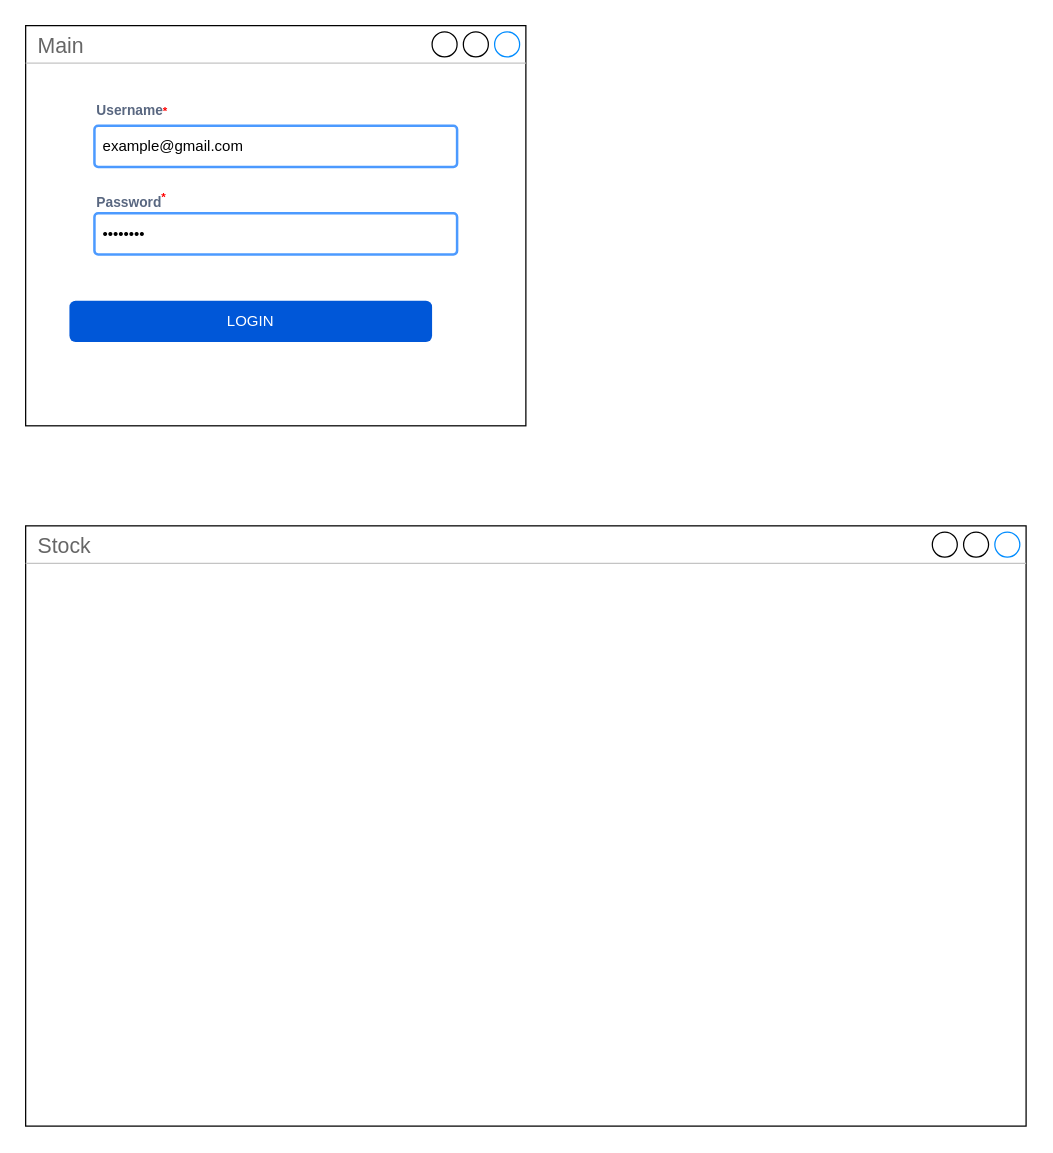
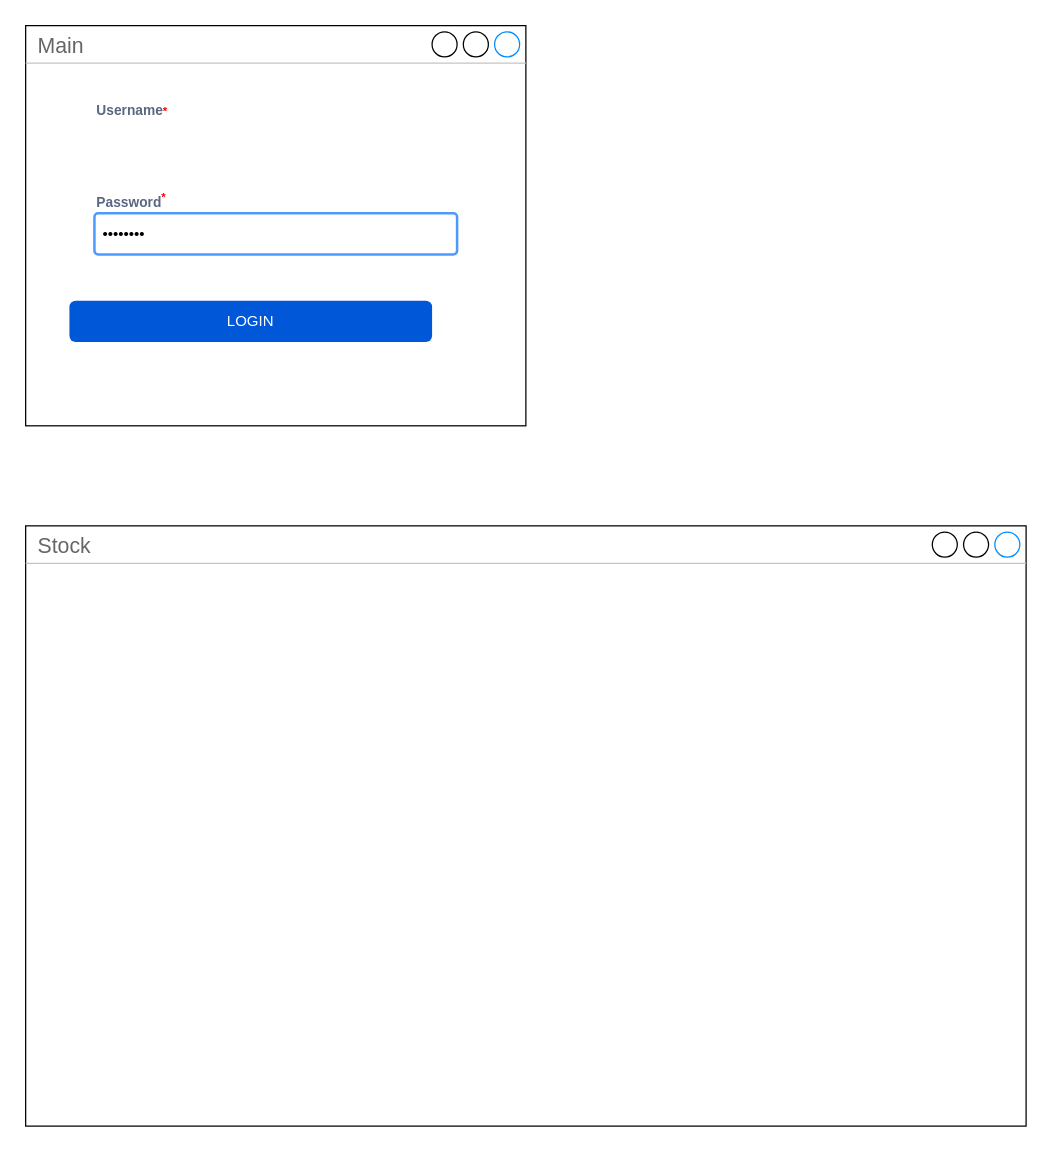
(276, 146) -> none
